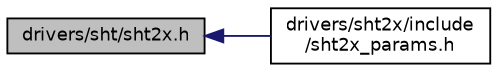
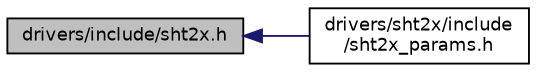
(106, 36) -> (125, 36)
